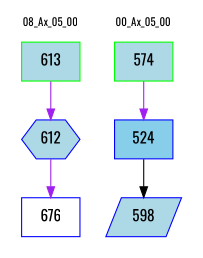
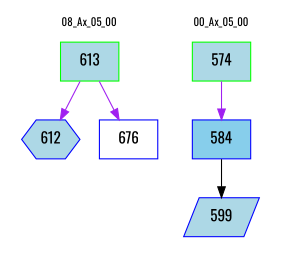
(144, 139) -> (222, 139)
(51, 173) -> (107, 96)
(144, 217) -> (222, 217)
